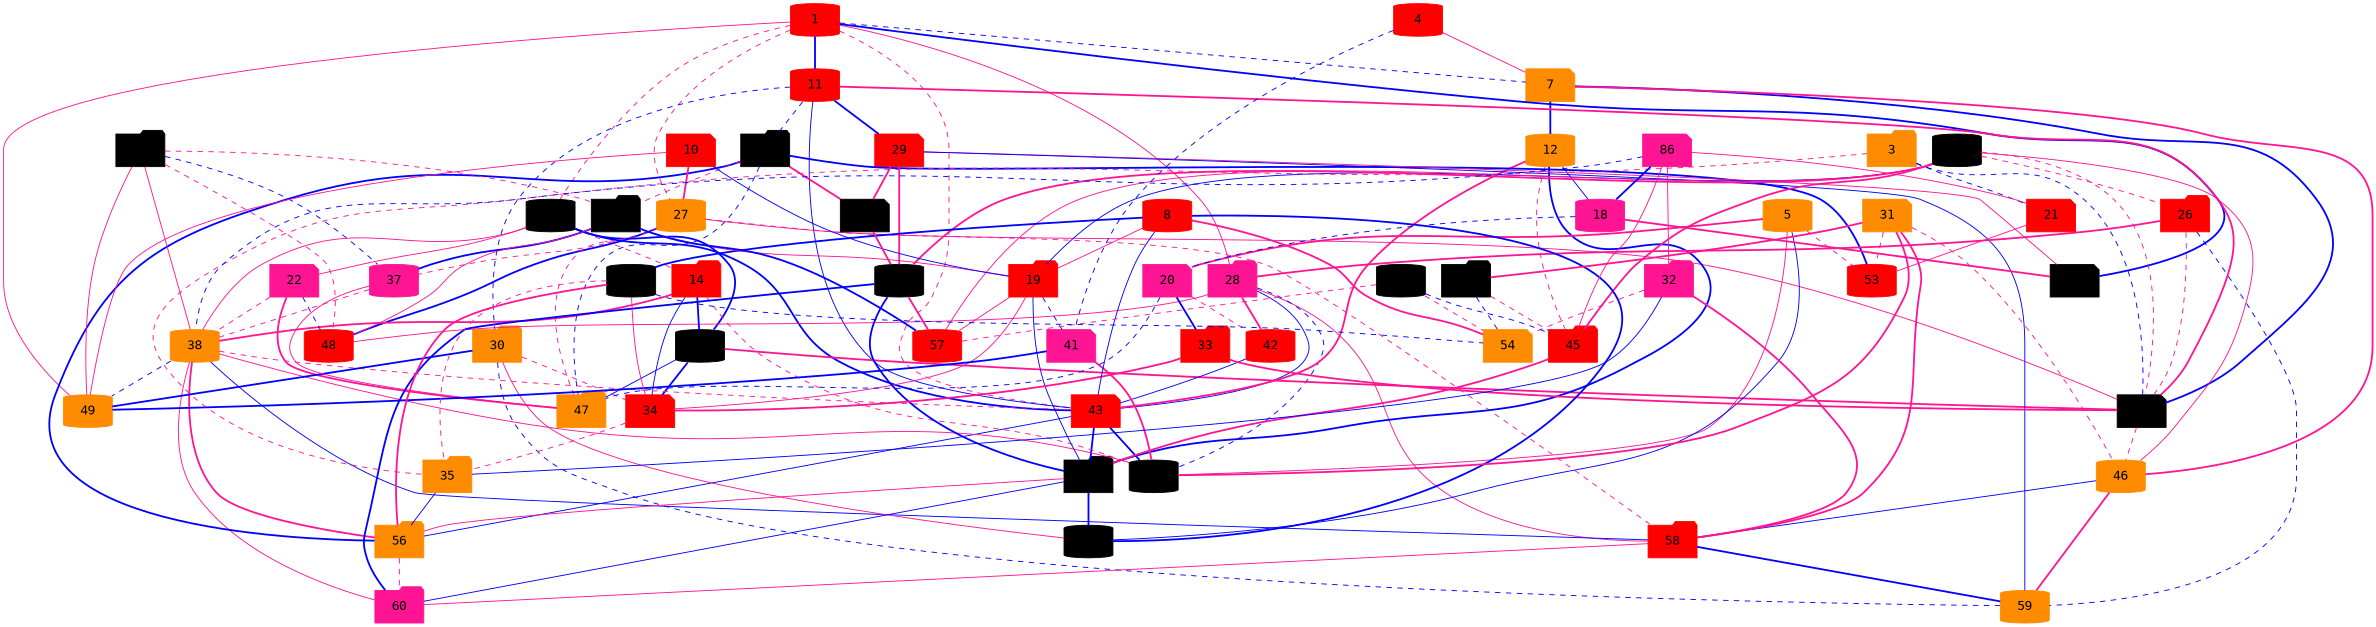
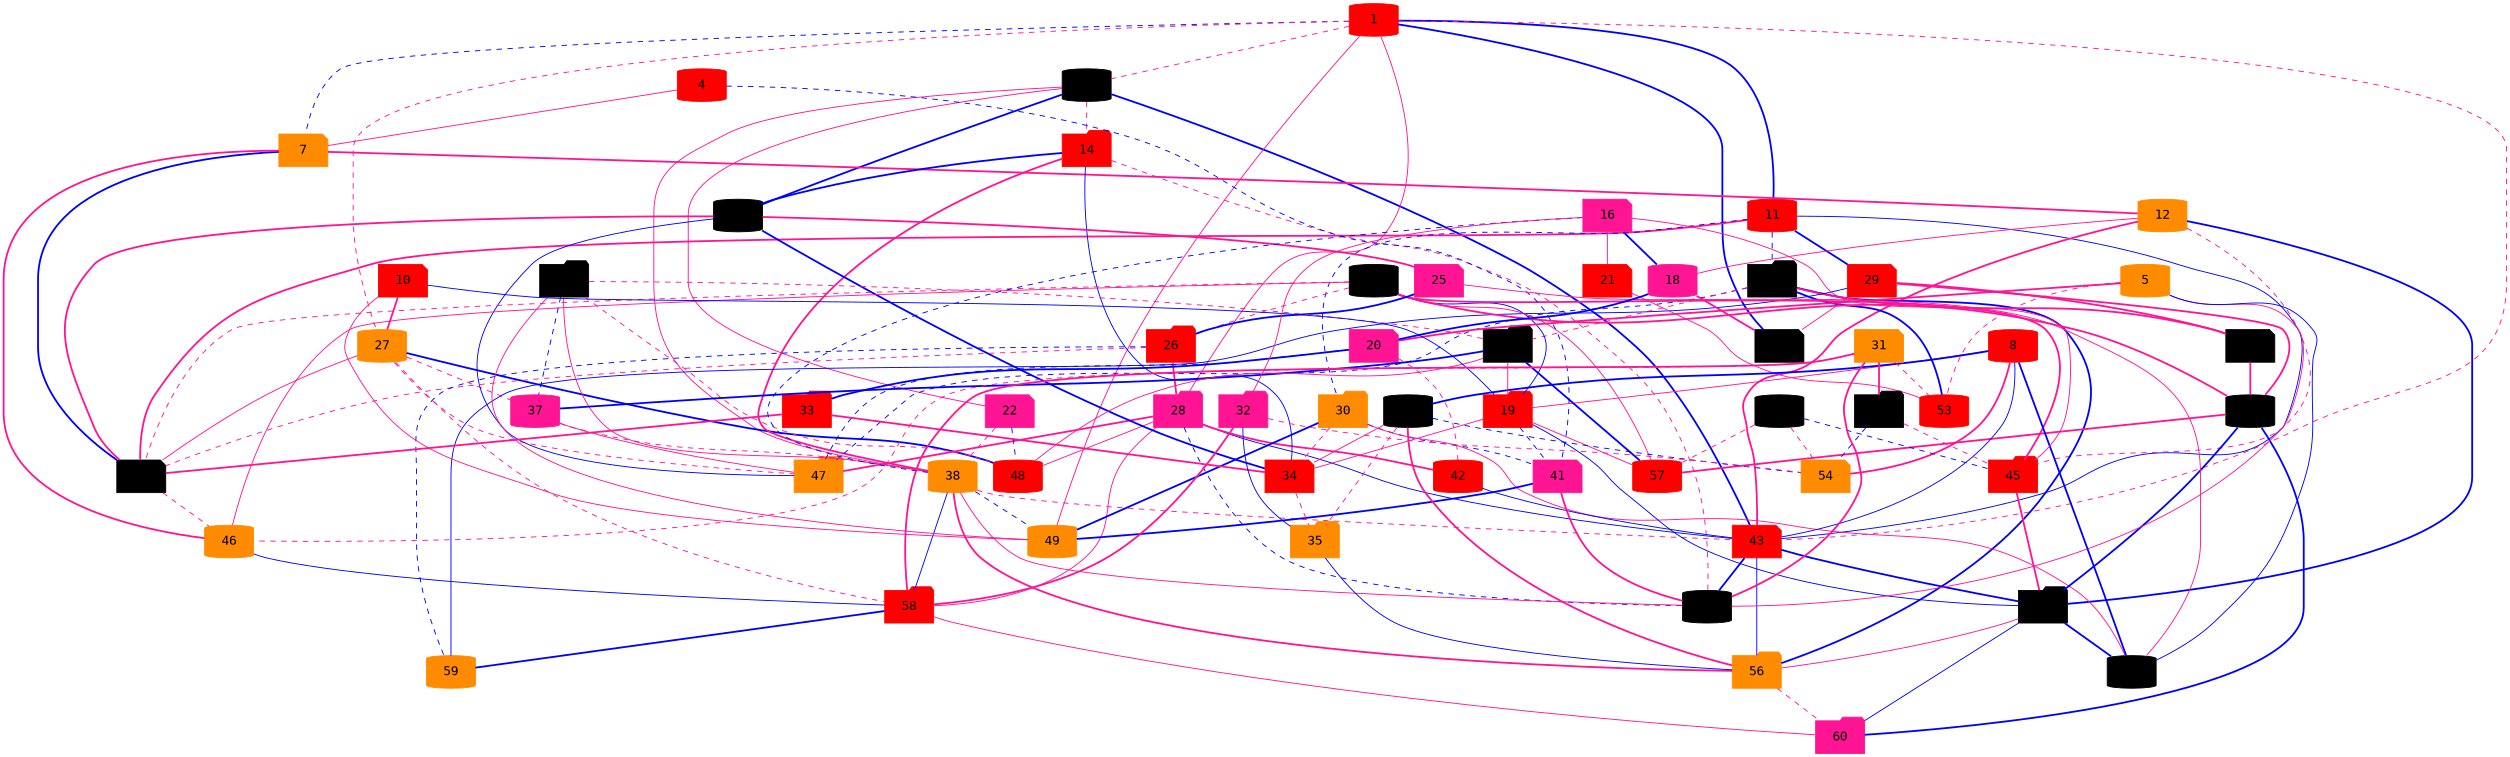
(1550, 118) -> (1233, 179)
(1667, 150) -> (1607, 216)
(1892, 150) -> none
(1577, 185) -> (1917, 240)
(1382, 230) -> (1524, 319)
none -> (1439, 281)
(386, 388) -> (998, 444)
(221, 522) -> none
(2073, 541) -> none
(1210, 576) -> (1492, 452)
